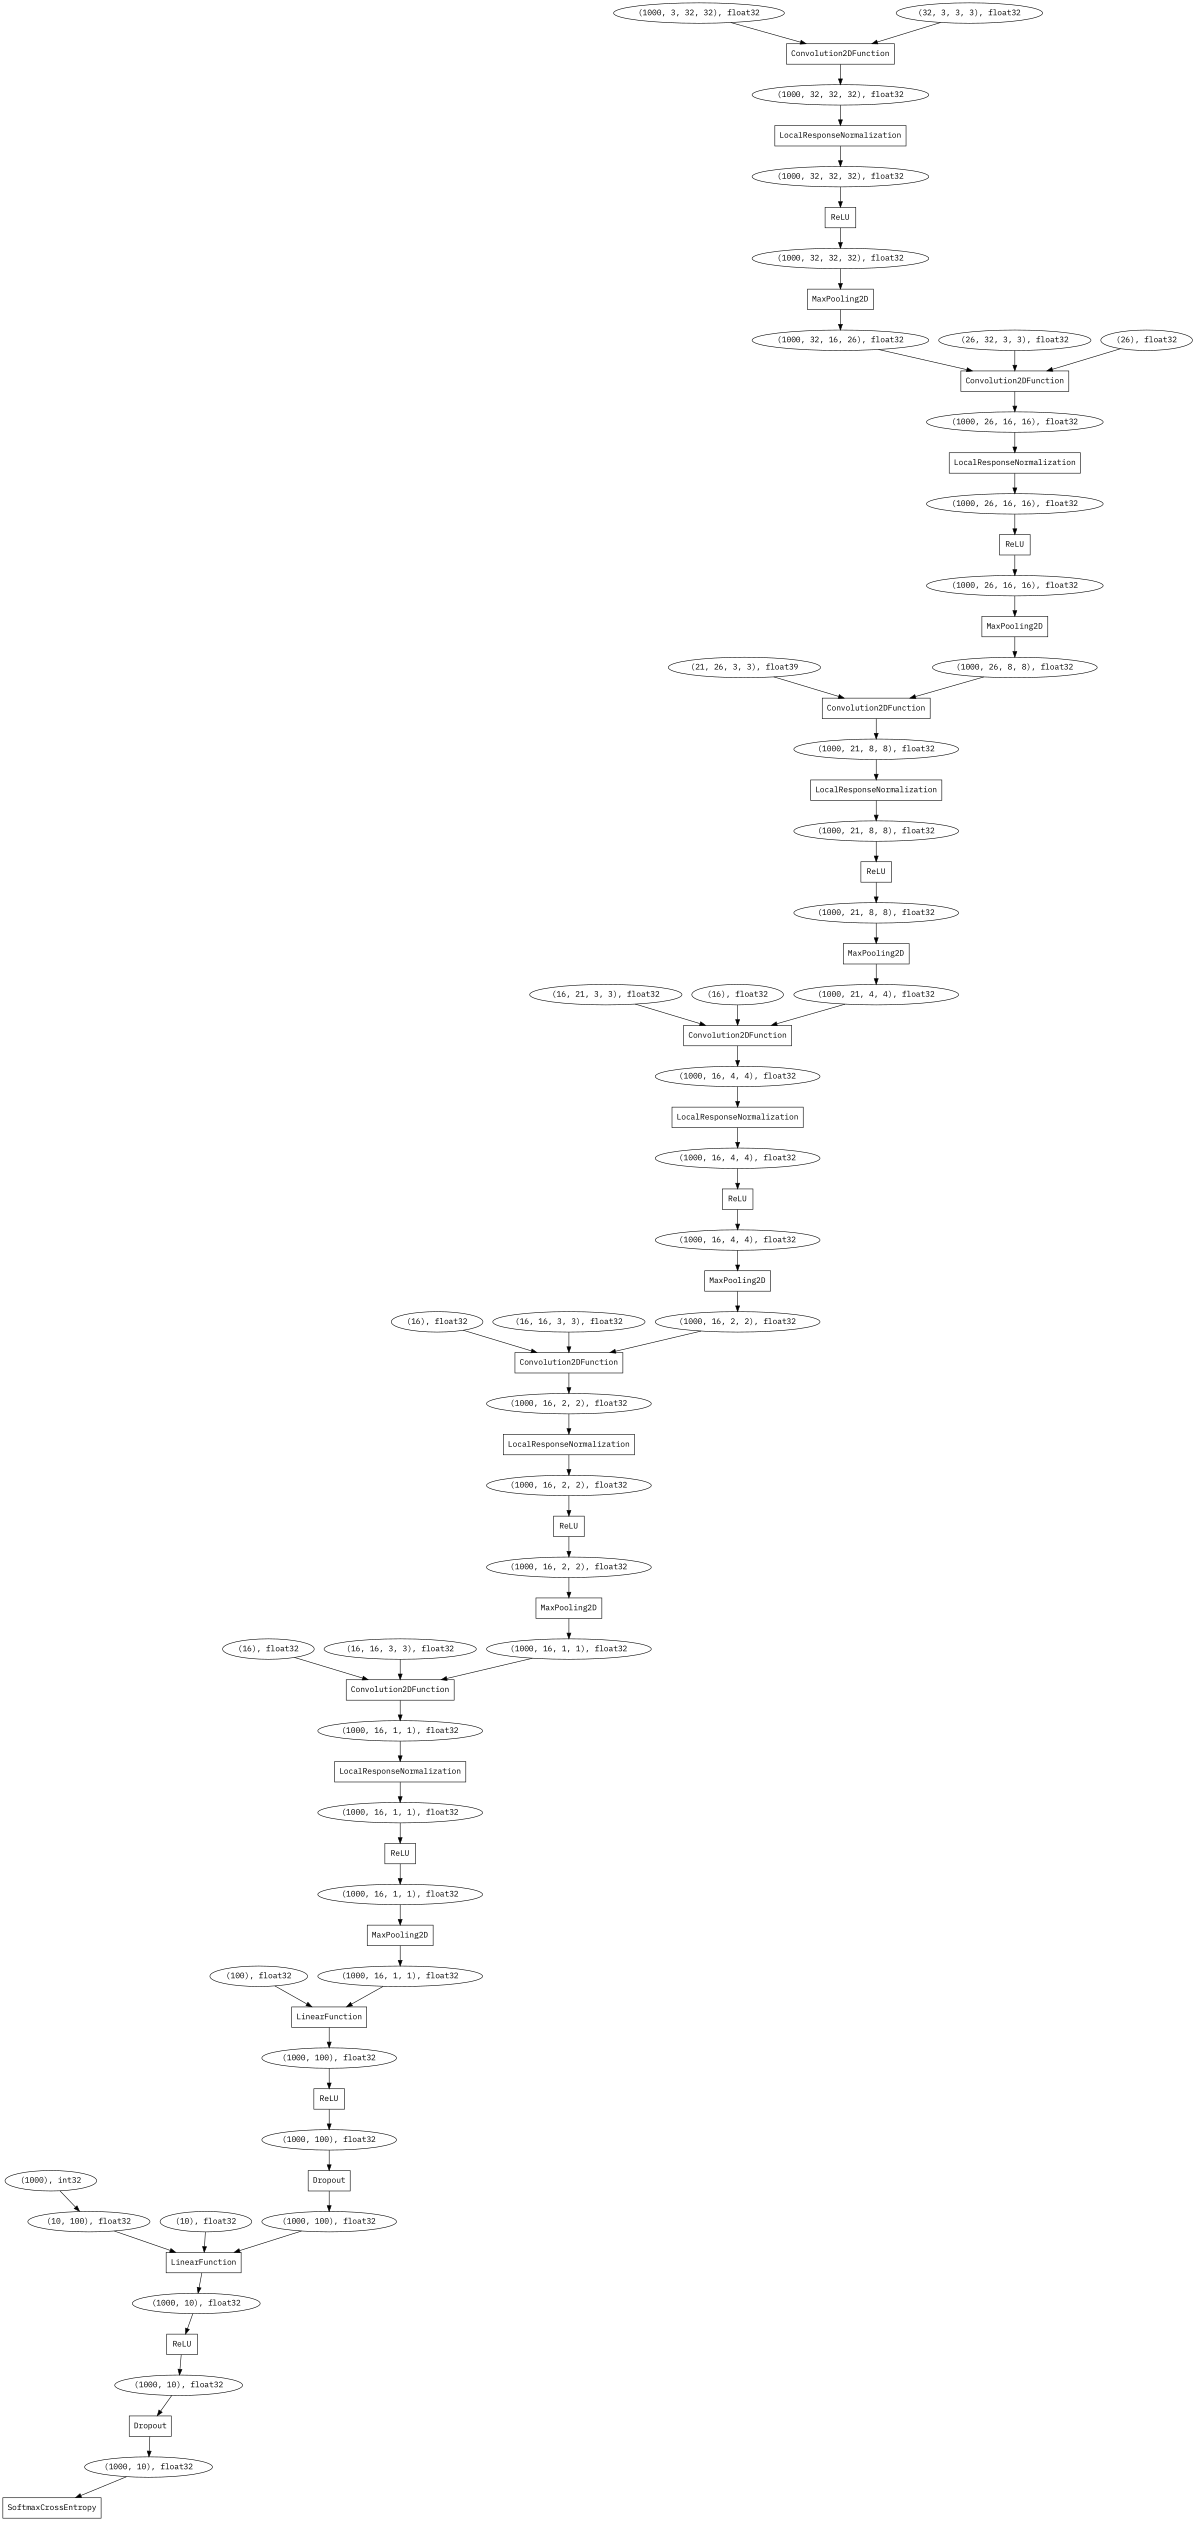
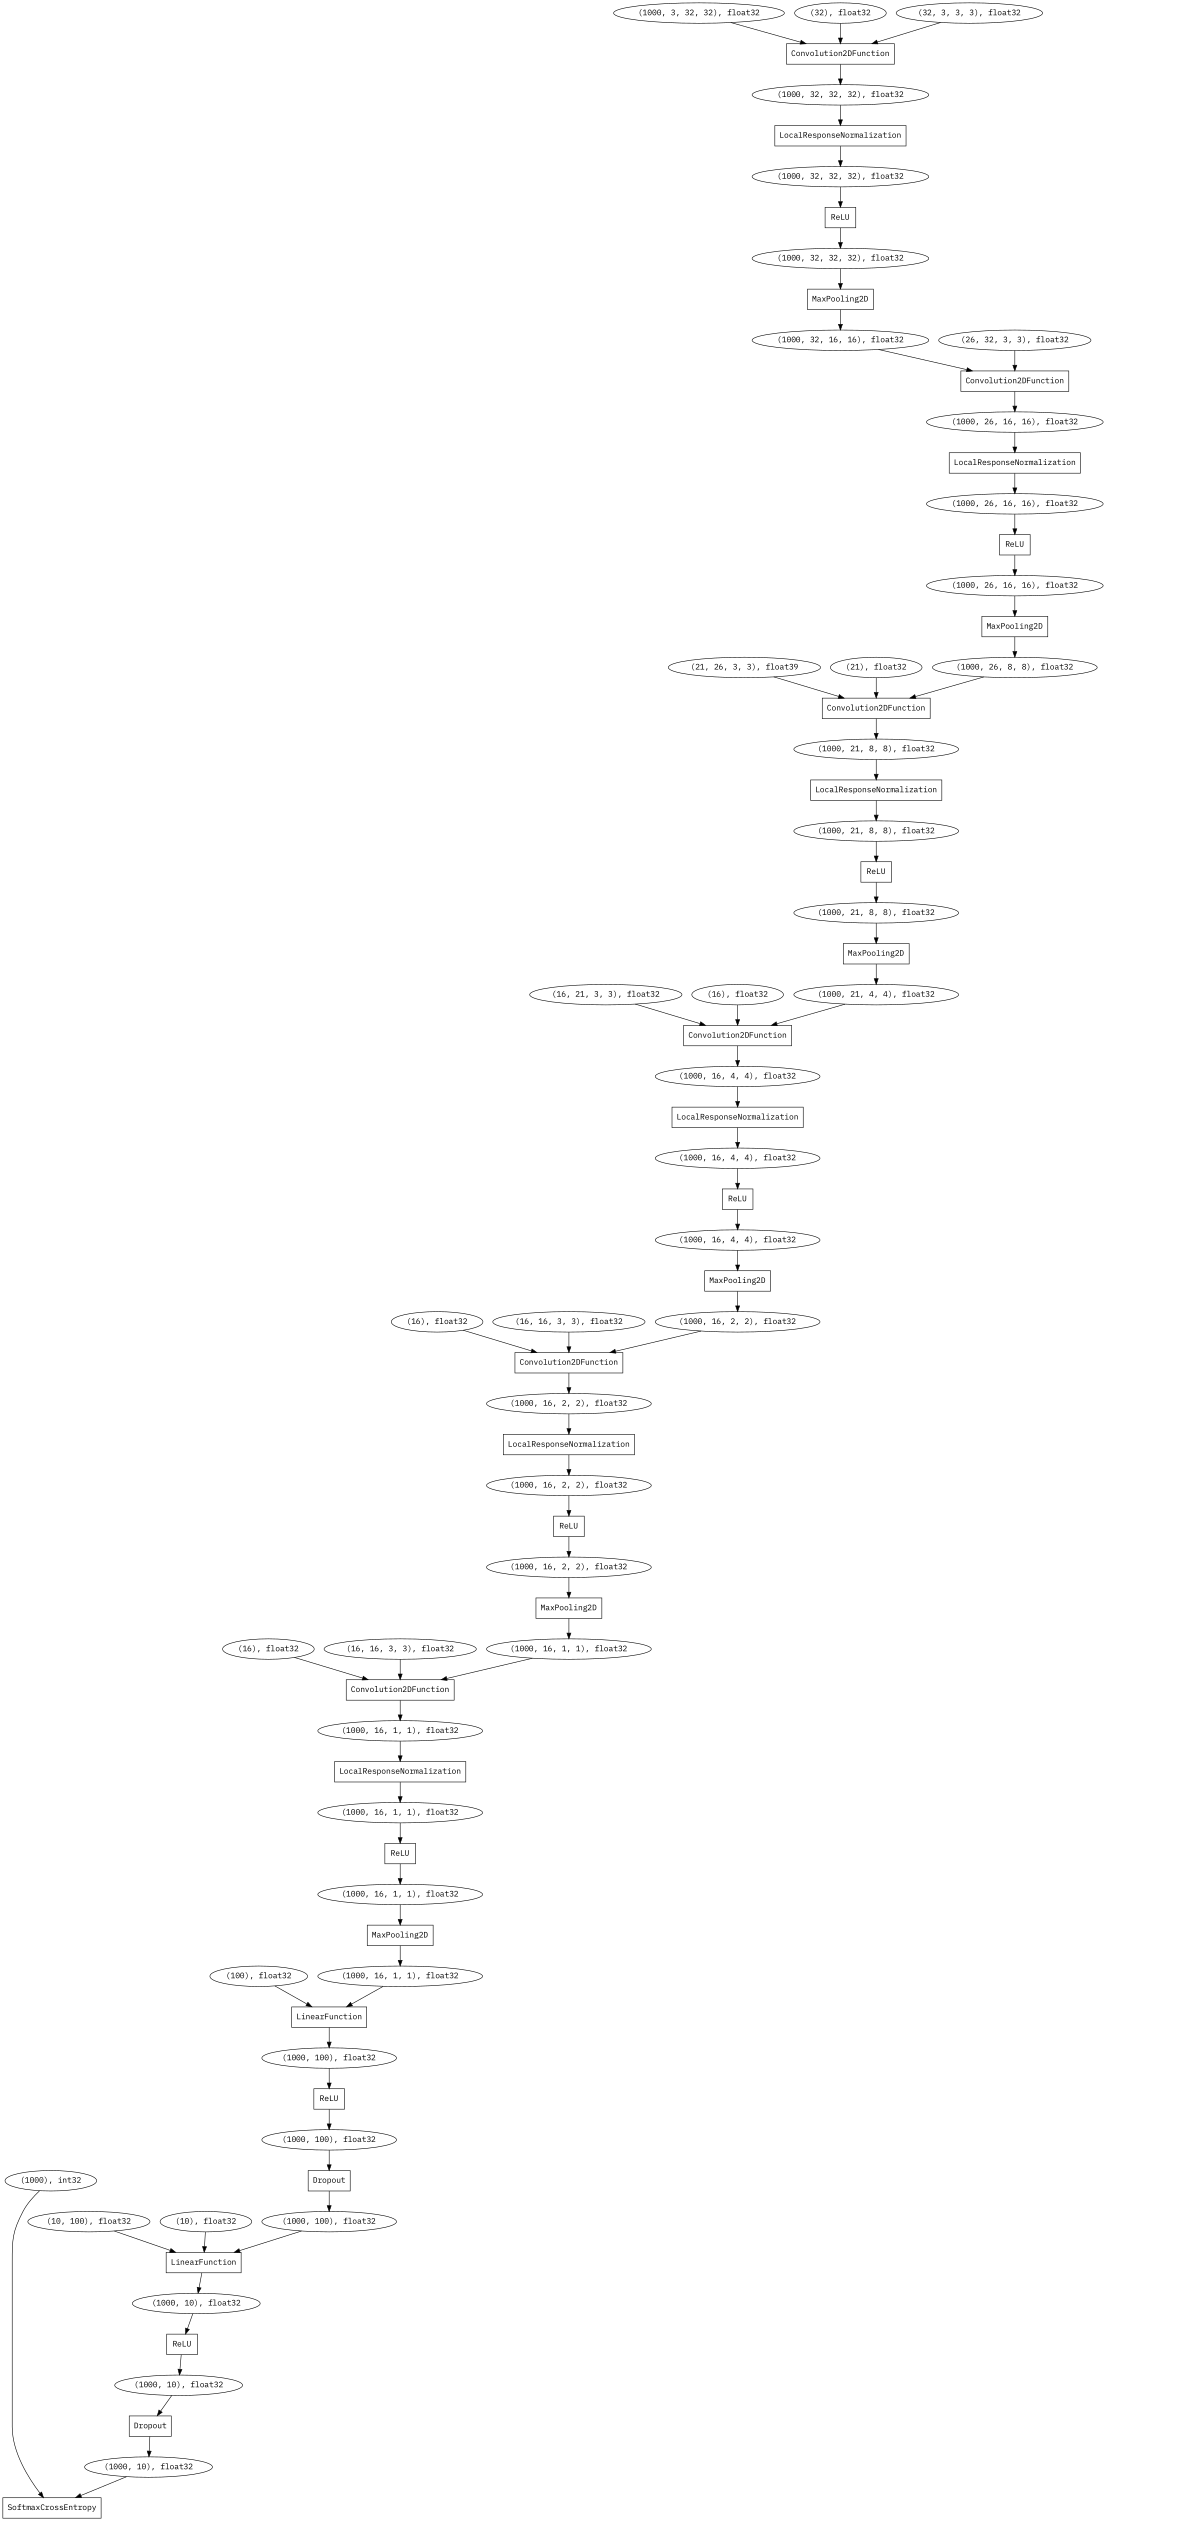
none -> (840, 13)
(840, 340) -> (840, 340)
(1147, 340) -> none
none -> (876, 667)
(68, 2199) -> (12, 2341)
